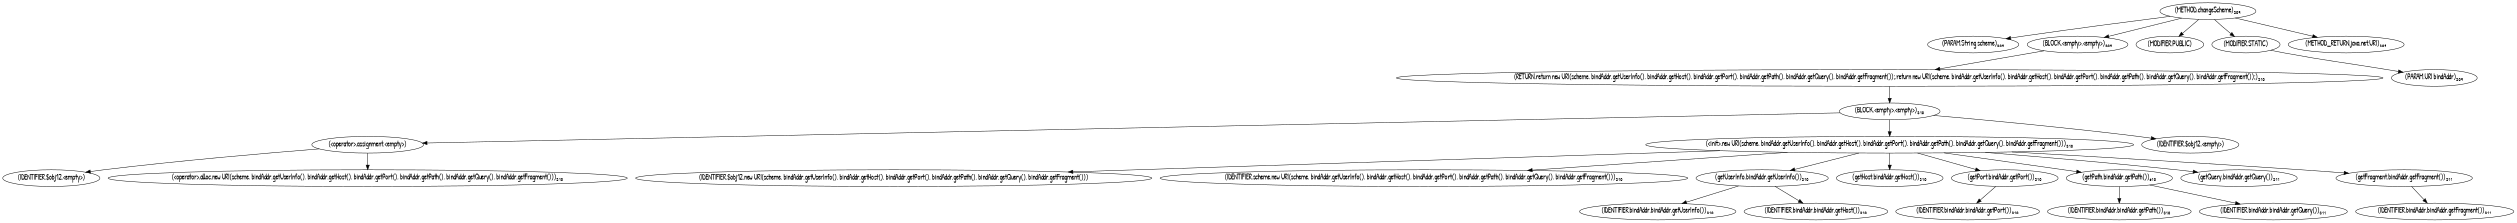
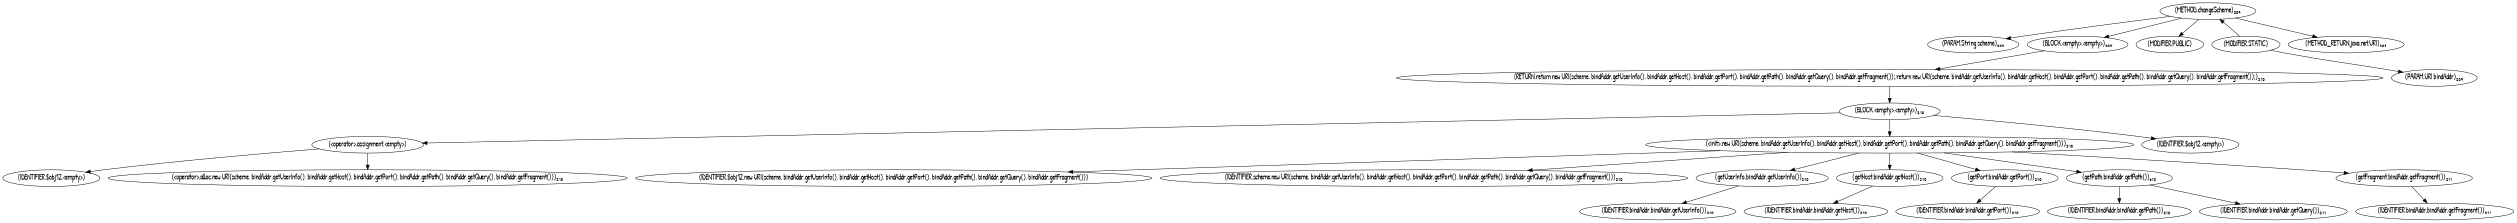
(2223, 27) -> (2232, 29)
(2239, 178) -> none
(1787, 194) -> (1855, 194)
